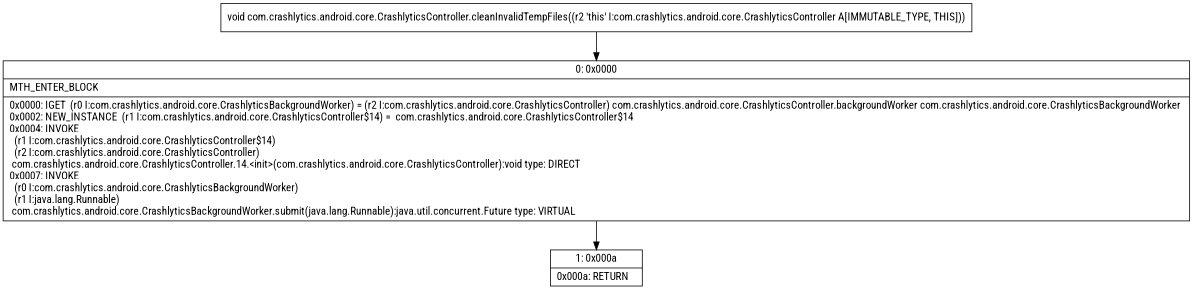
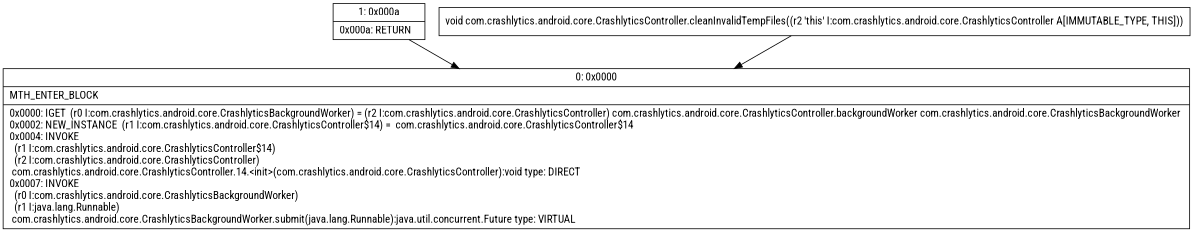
(596, 231) -> (431, 52)
